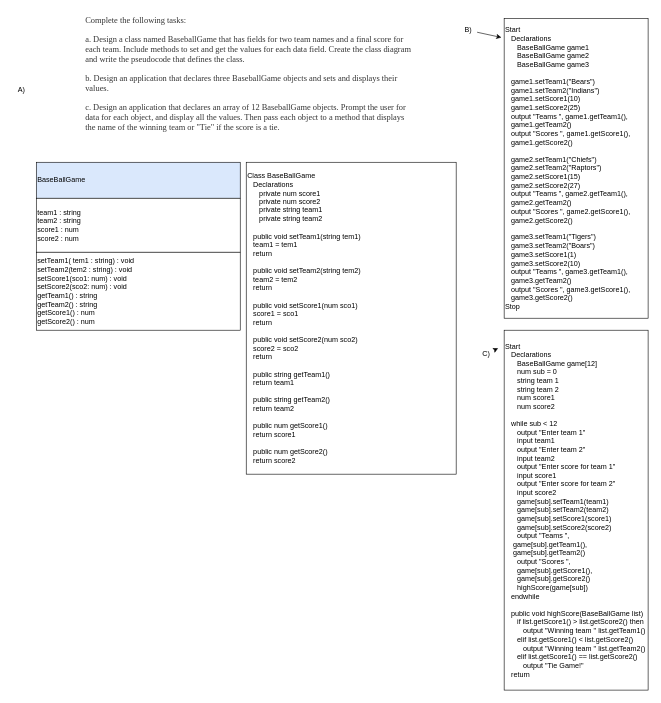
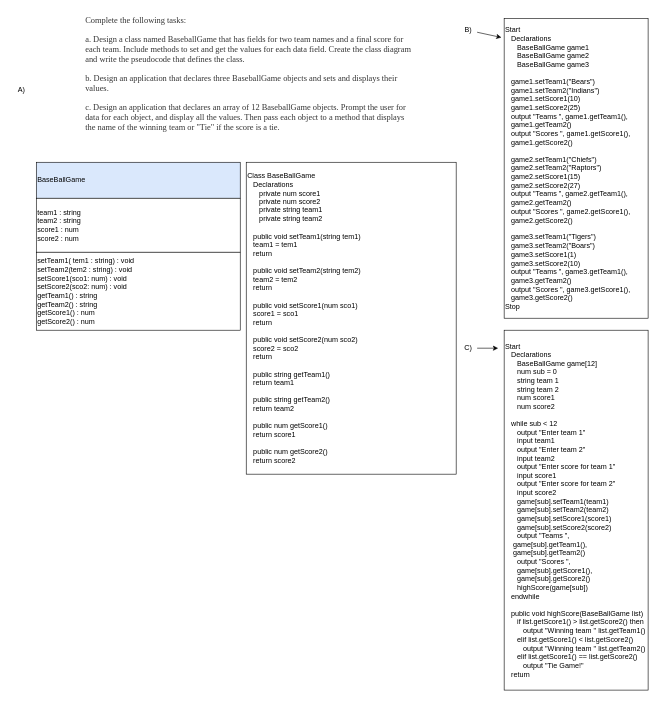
(486, 354) -> (468, 348)
